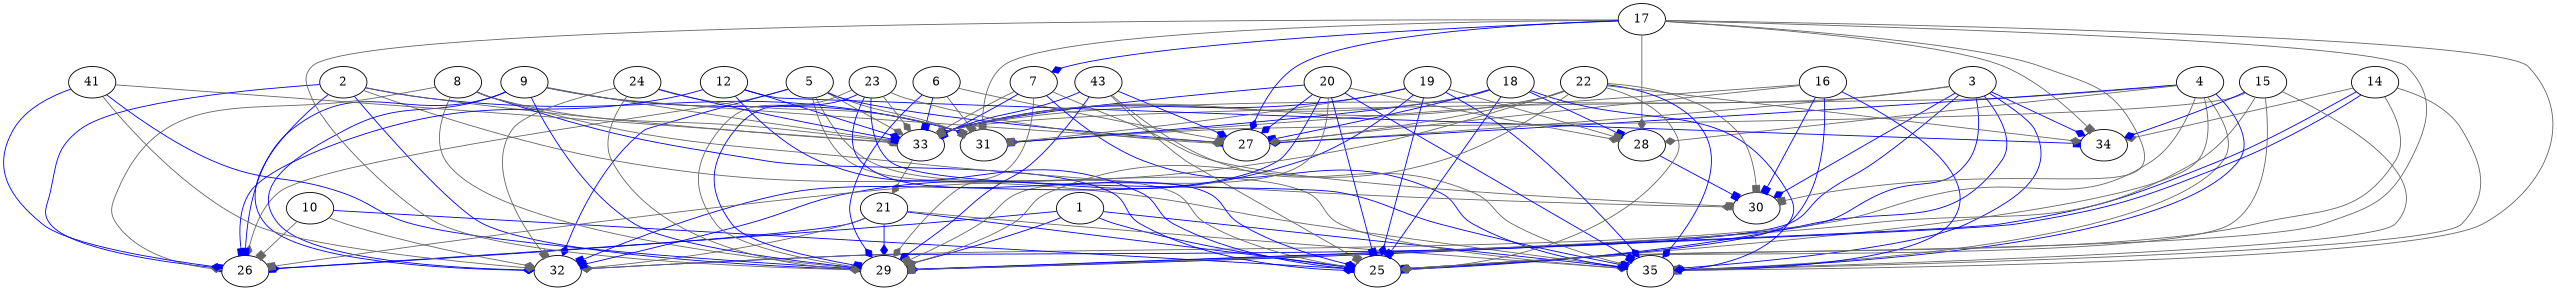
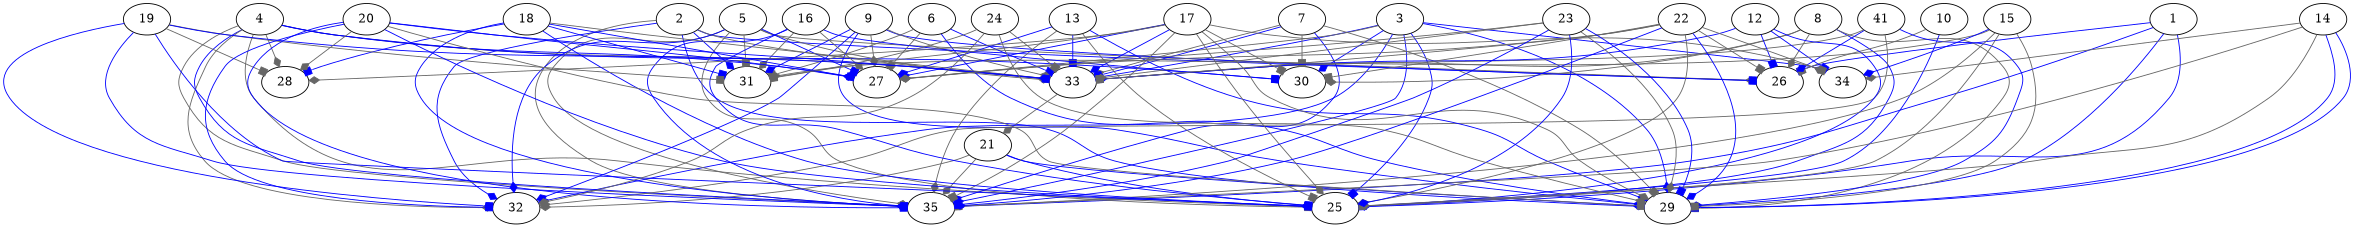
(1339, 35) -> (1135, 48)
(1098, 82) -> (1073, 19)
(1372, 102) -> (1241, 52)
(785, 118) -> (1030, 48)
(514, 128) -> (750, 129)
(1136, 169) -> (1732, 107)
(1695, 175) -> (775, 58)
(952, 194) -> (1514, 95)
(440, 249) -> none
(573, 250) -> none
